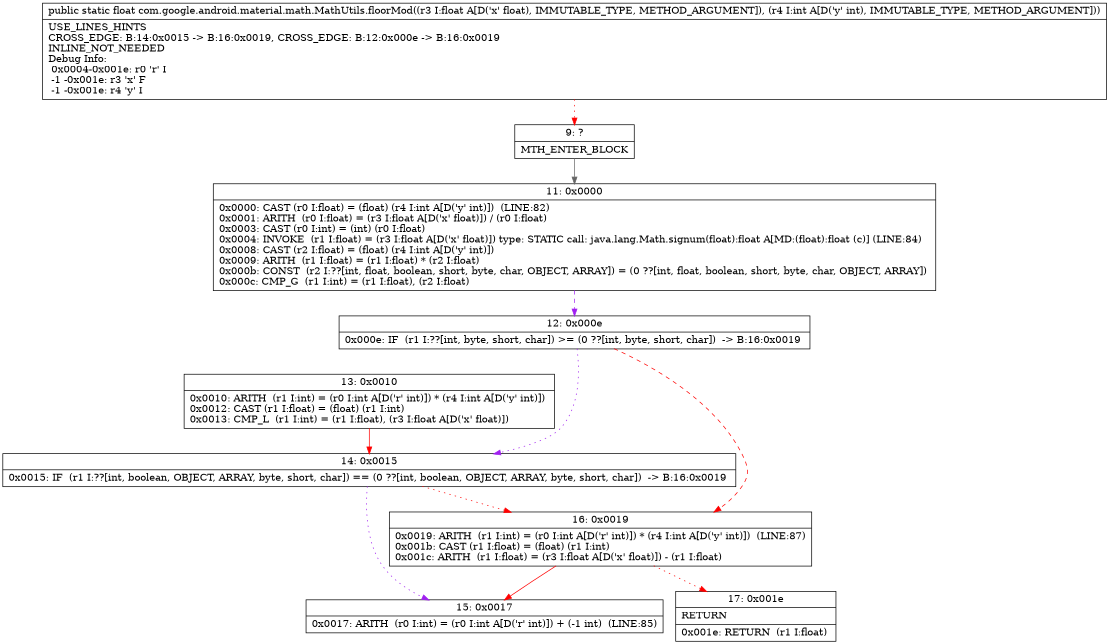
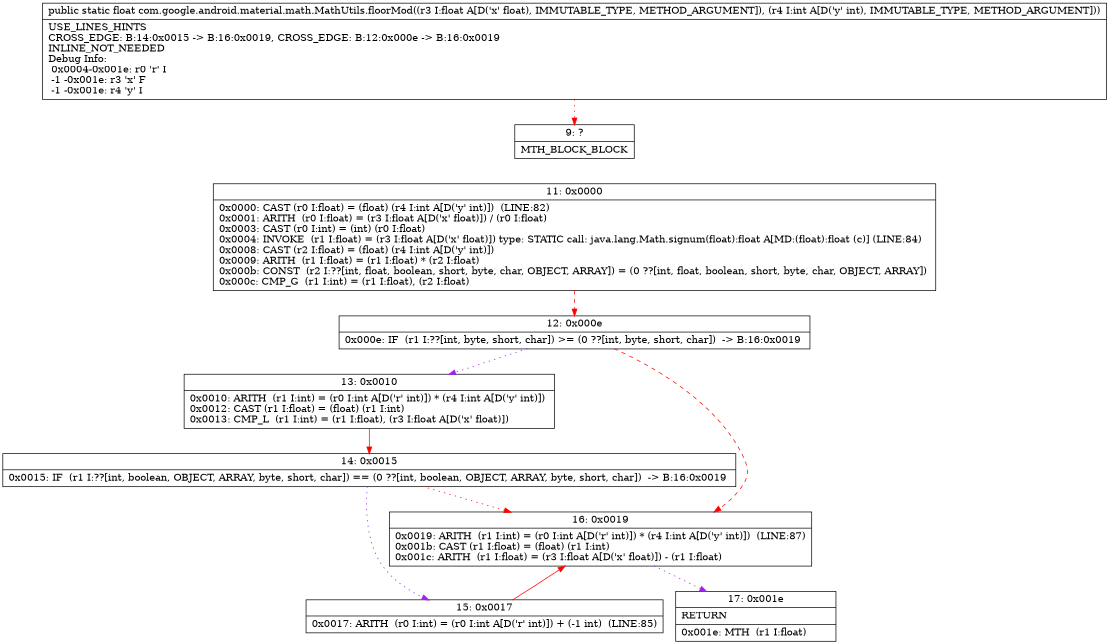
(575, 150) -> (574, 150)
(575, 168) -> none
(575, 300) -> (575, 300)
(566, 421) -> (491, 360)
(677, 577) -> (677, 577)
(533, 581) -> (536, 585)
(756, 632) -> (746, 632)
